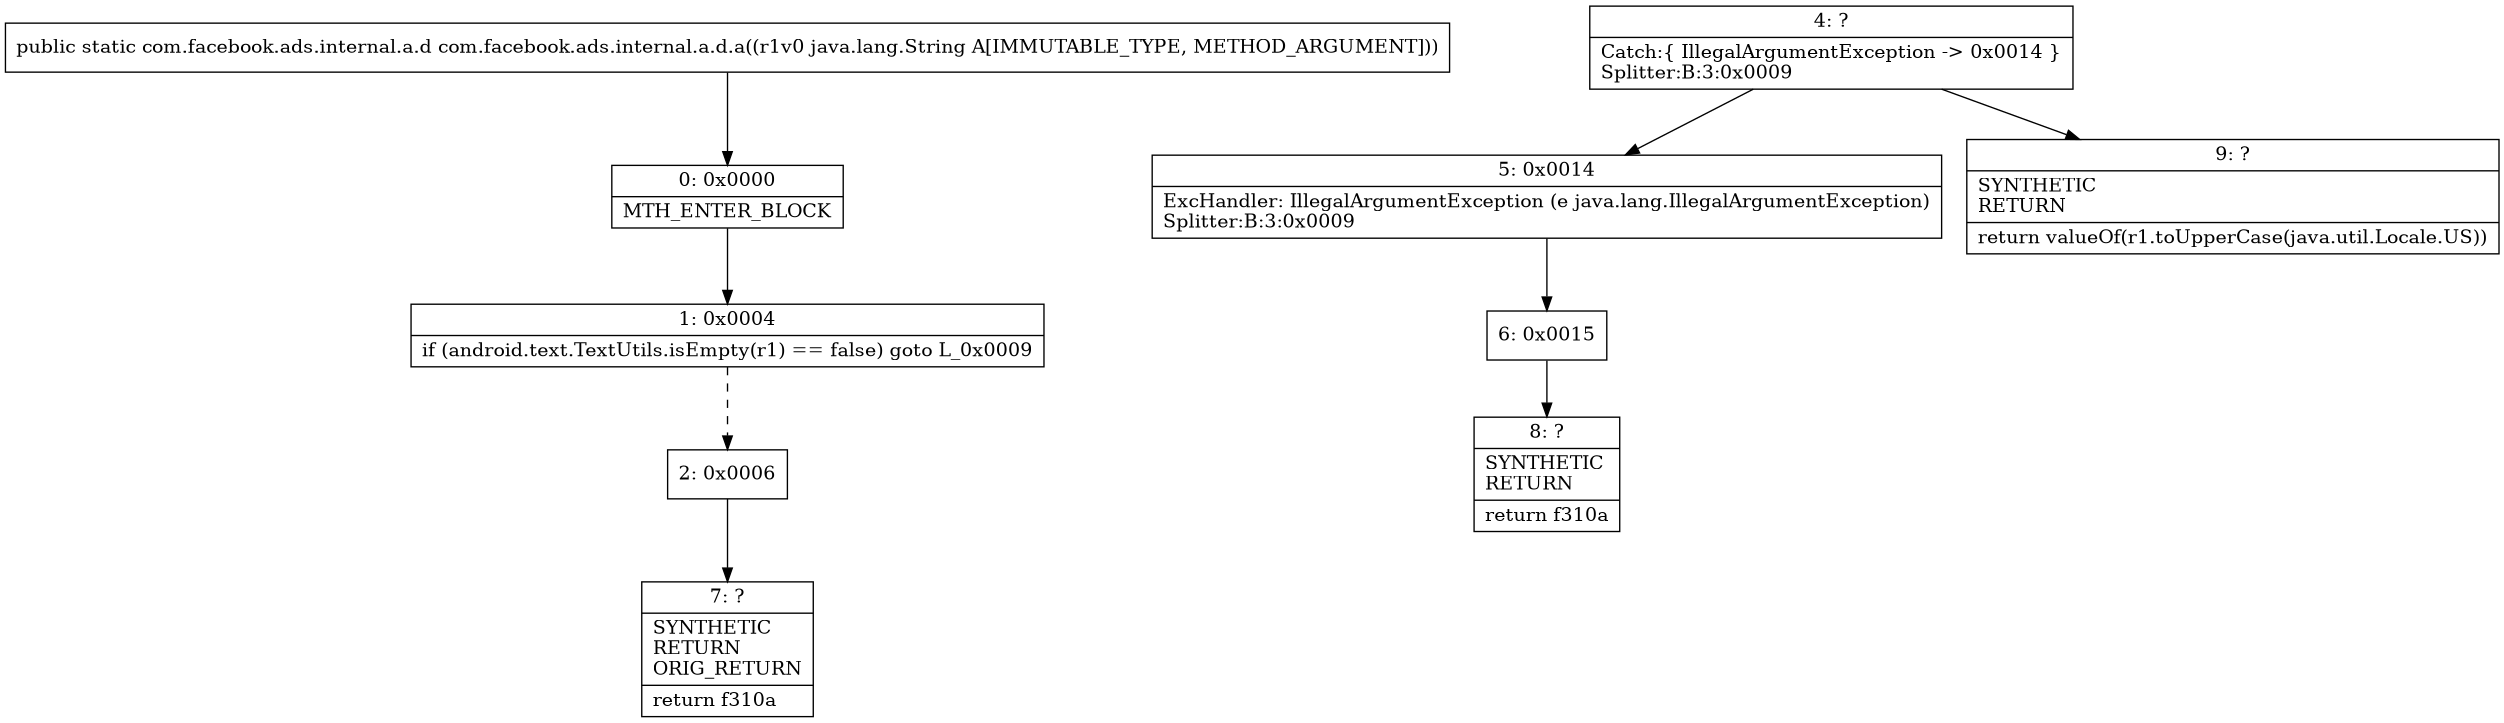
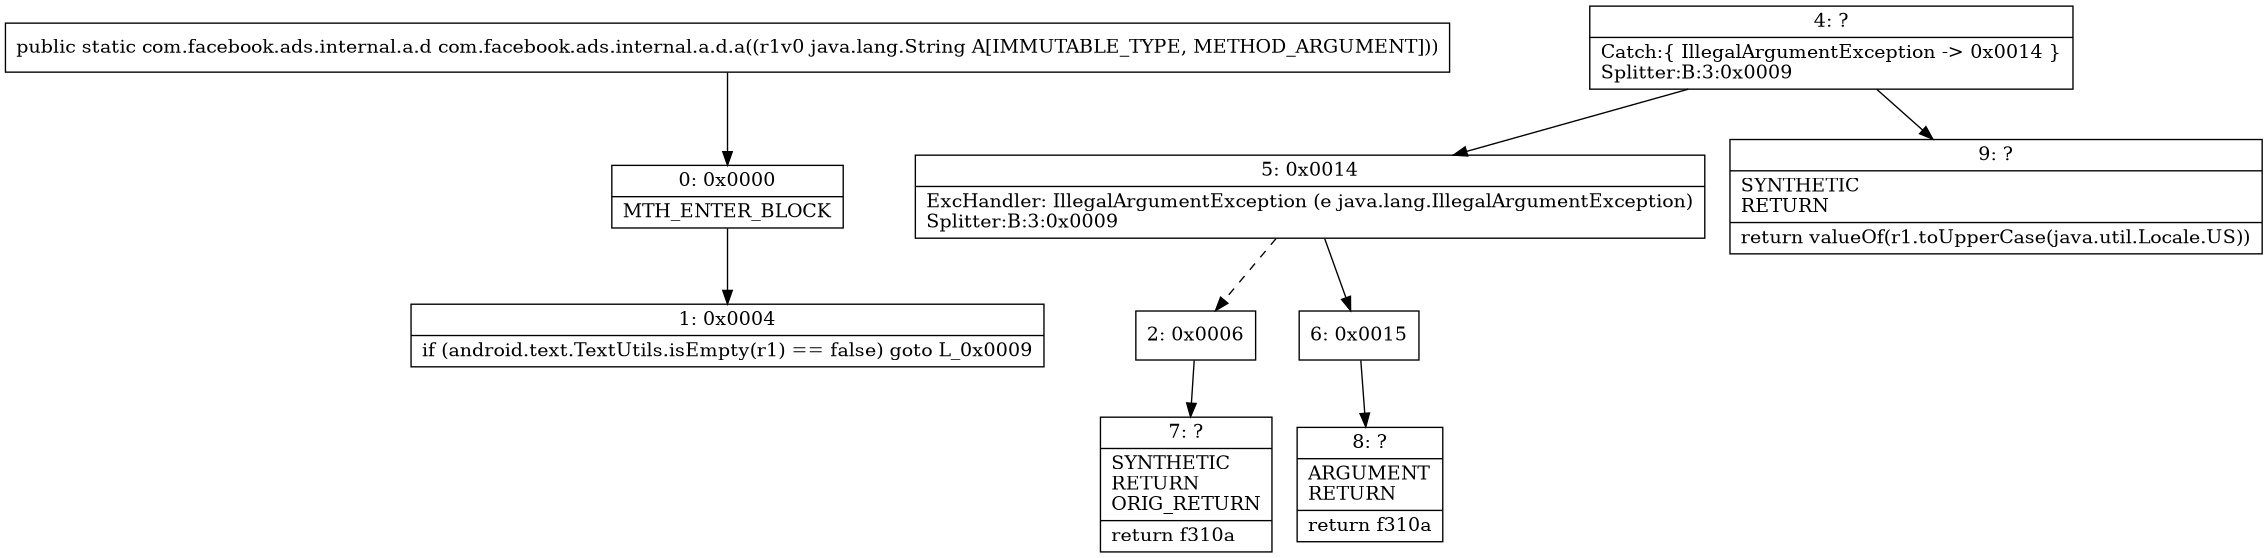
(728, 401) -> (1250, 269)
(1545, 463) -> (1369, 474)
